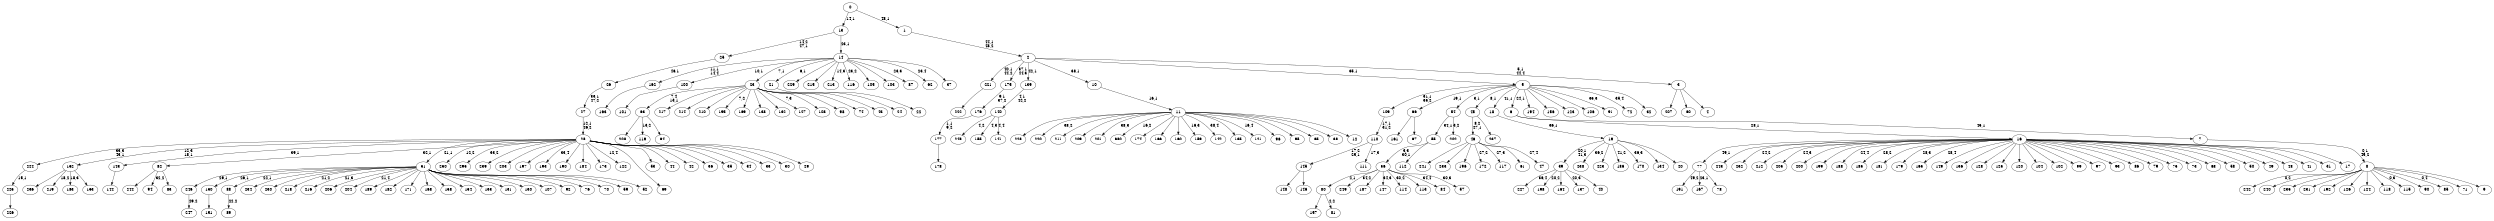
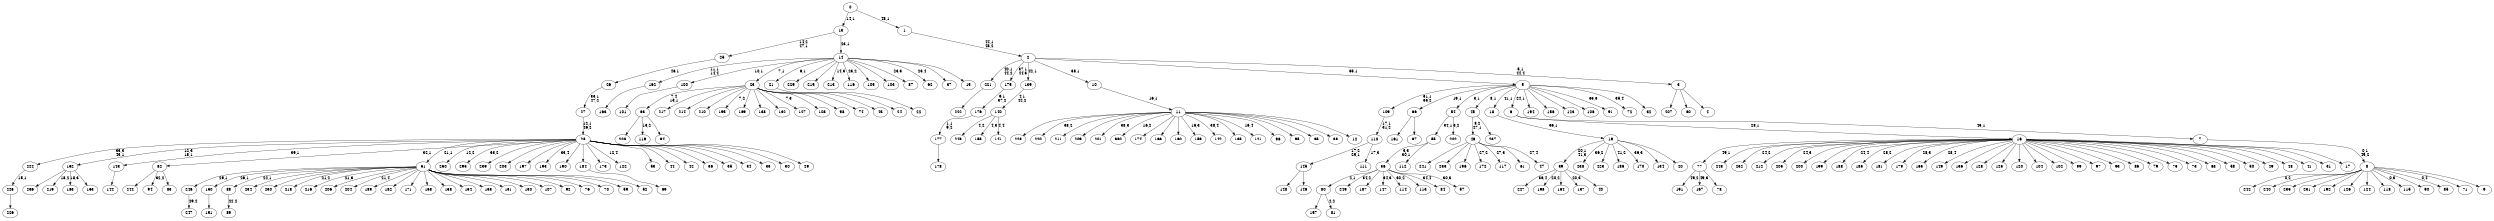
none -> (968, 85)
(628, 155) -> (623, 175)
(1704, 178) -> (1704, 178)
